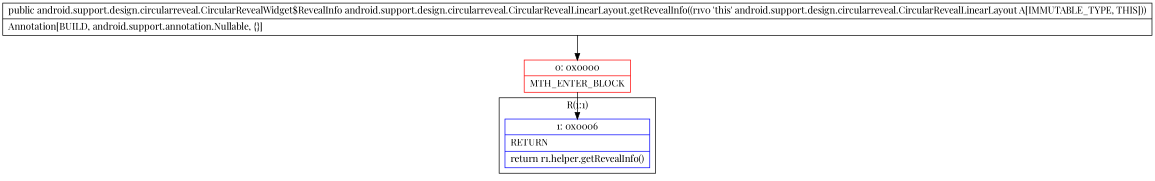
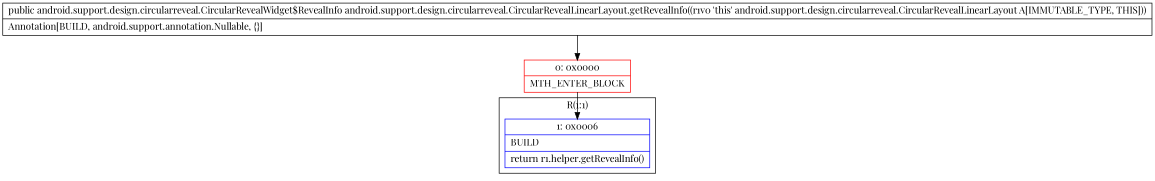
(529, 143) -> (525, 143)
